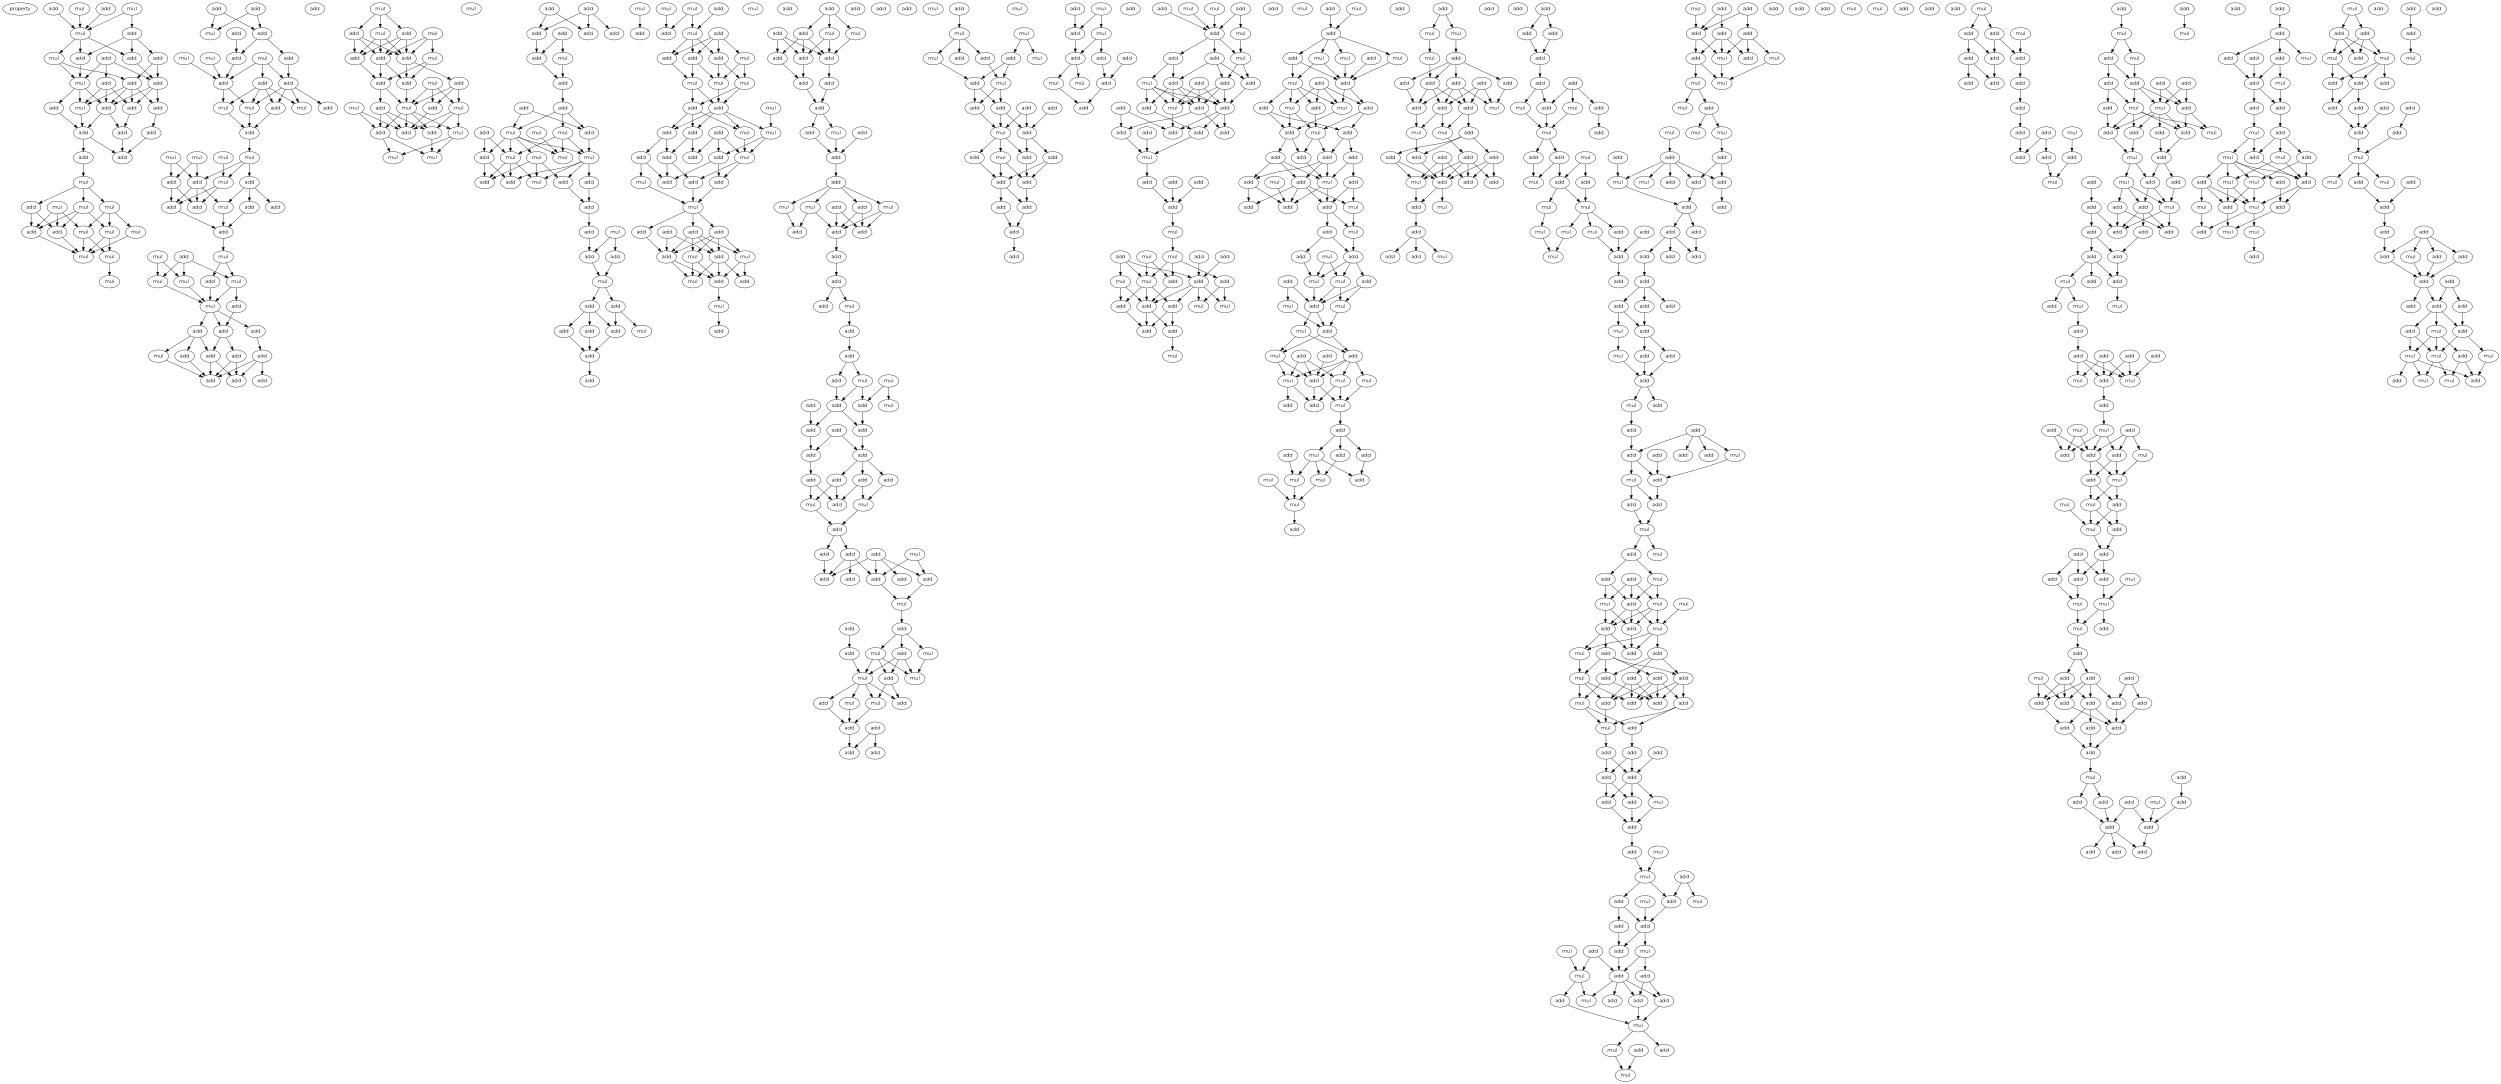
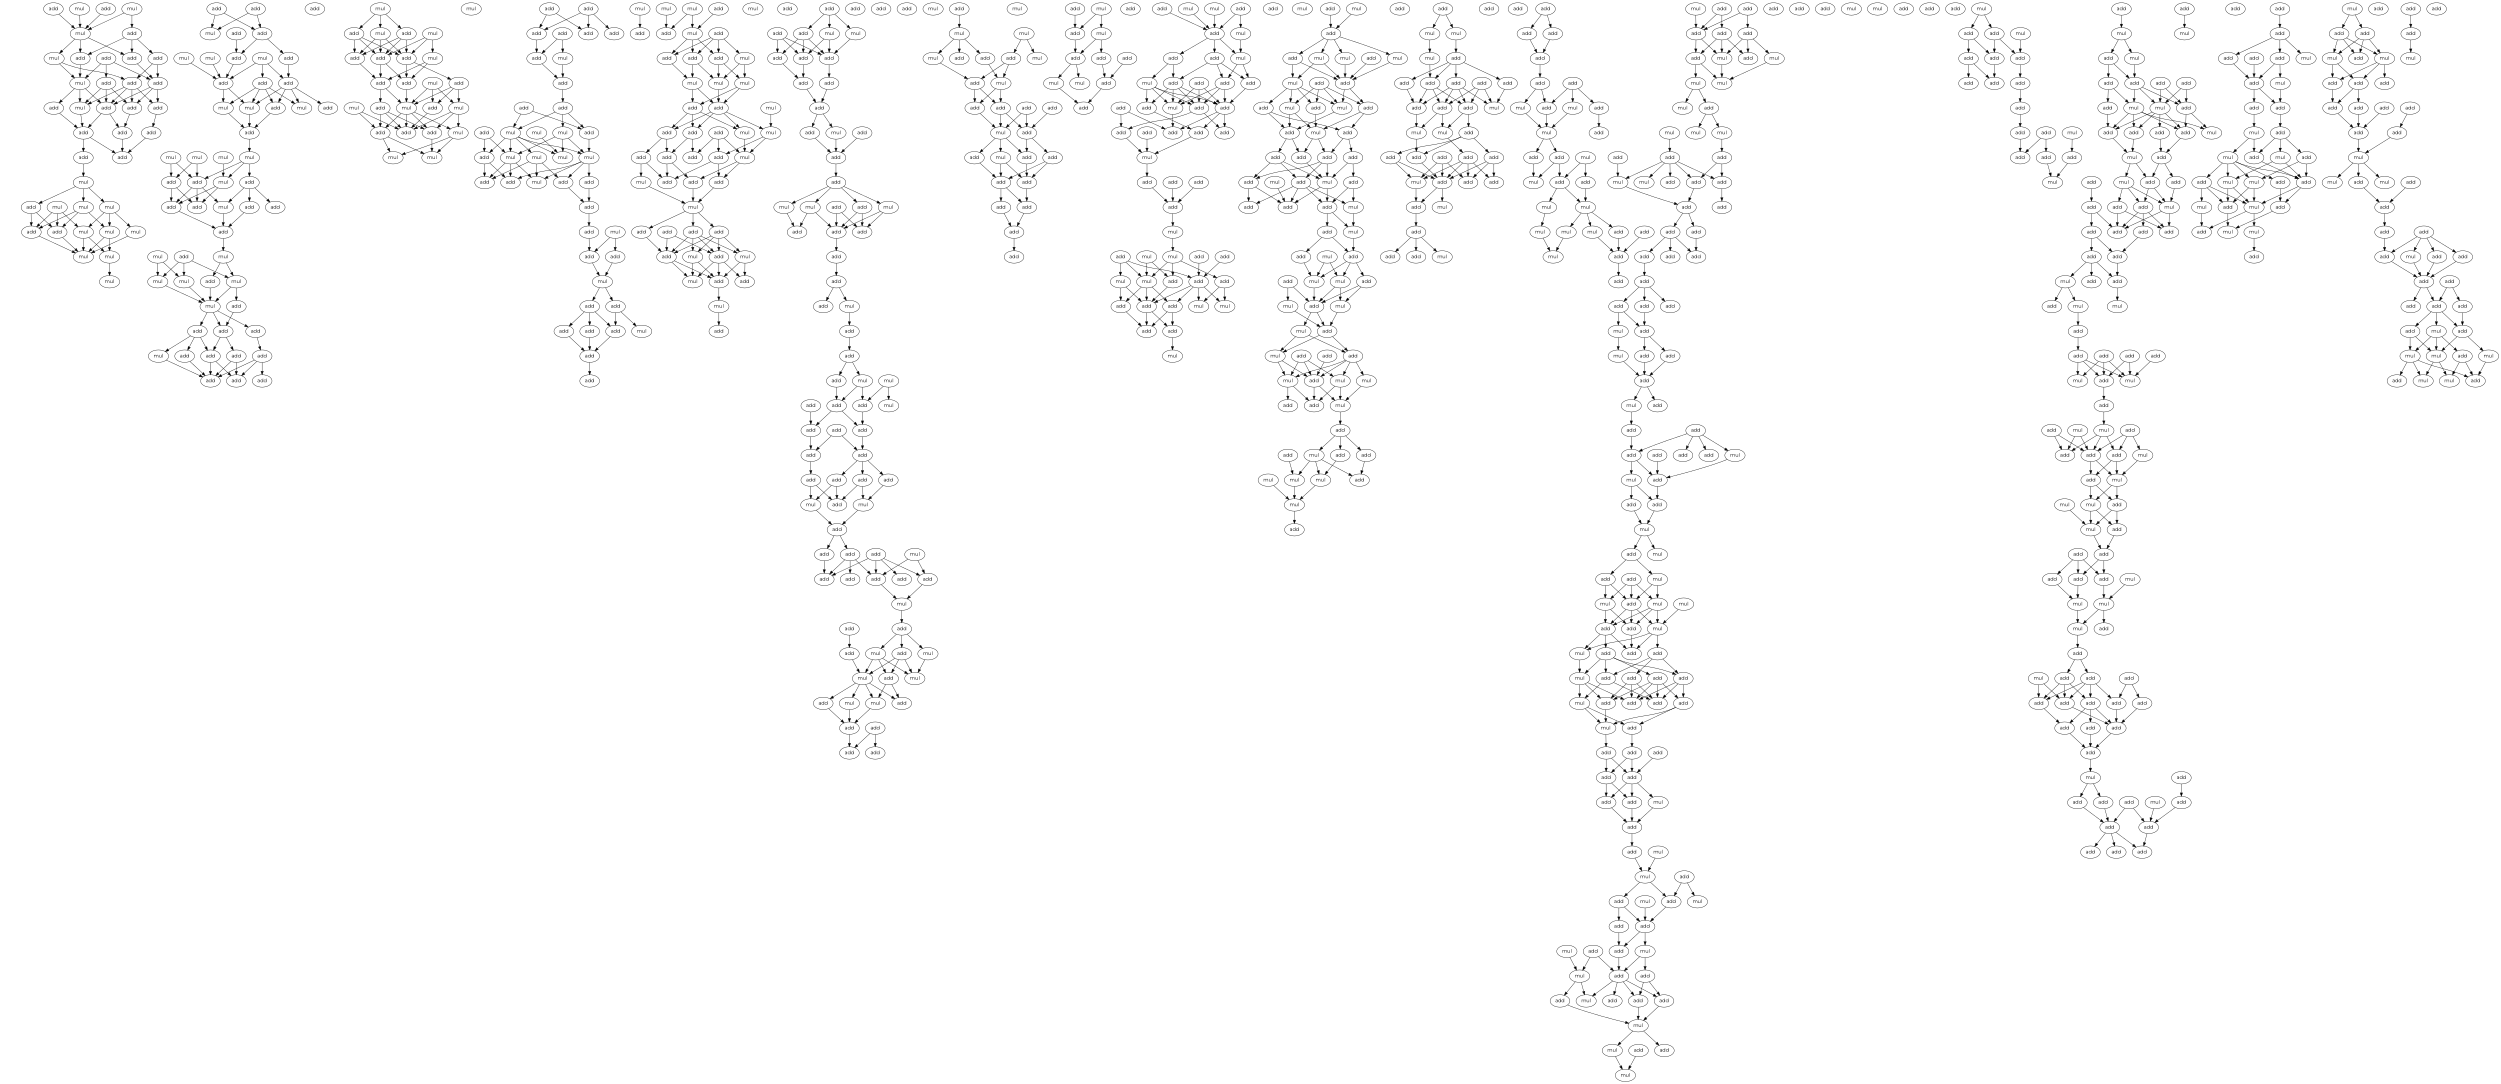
(20, 9) -> none
